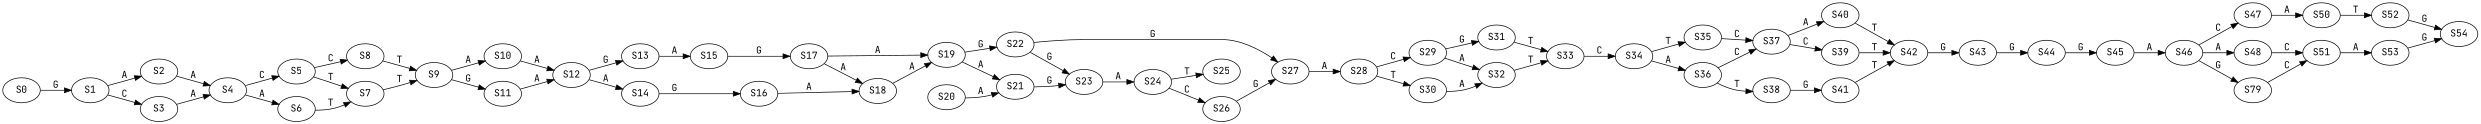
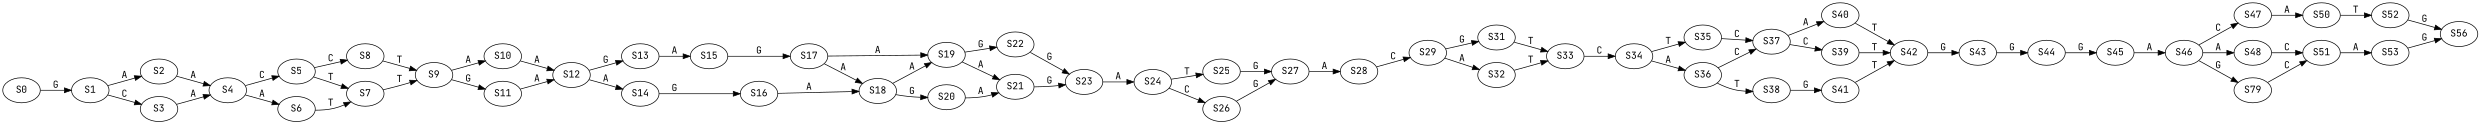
(2459, 34) -> (2459, 34)
(1155, 40) -> (1252, 72)
(1428, 90) -> none
none -> (908, 96)
